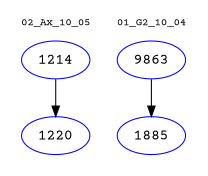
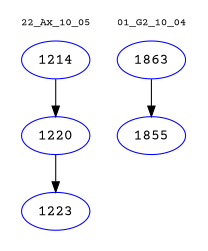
(56, 23) -> (56, 23)
(151, 60) -> (151, 60)
(151, 136) -> (151, 136)
none -> (56, 211)
